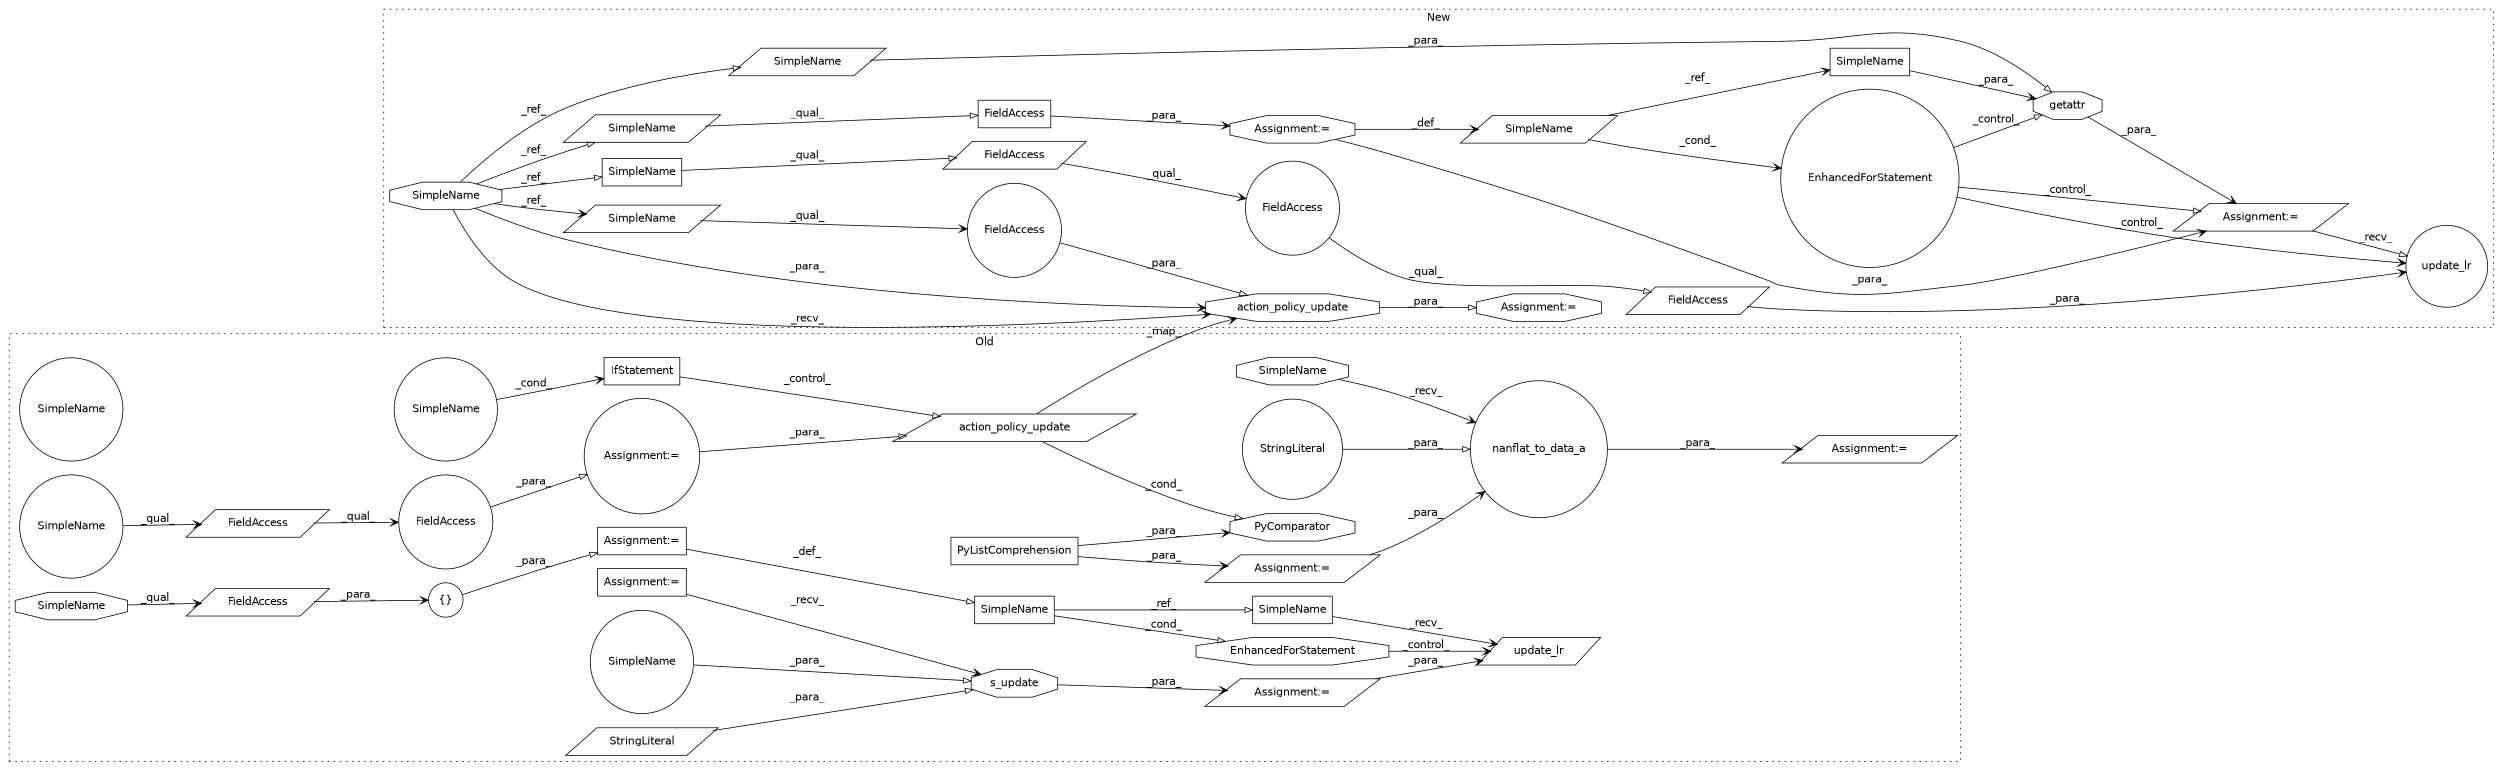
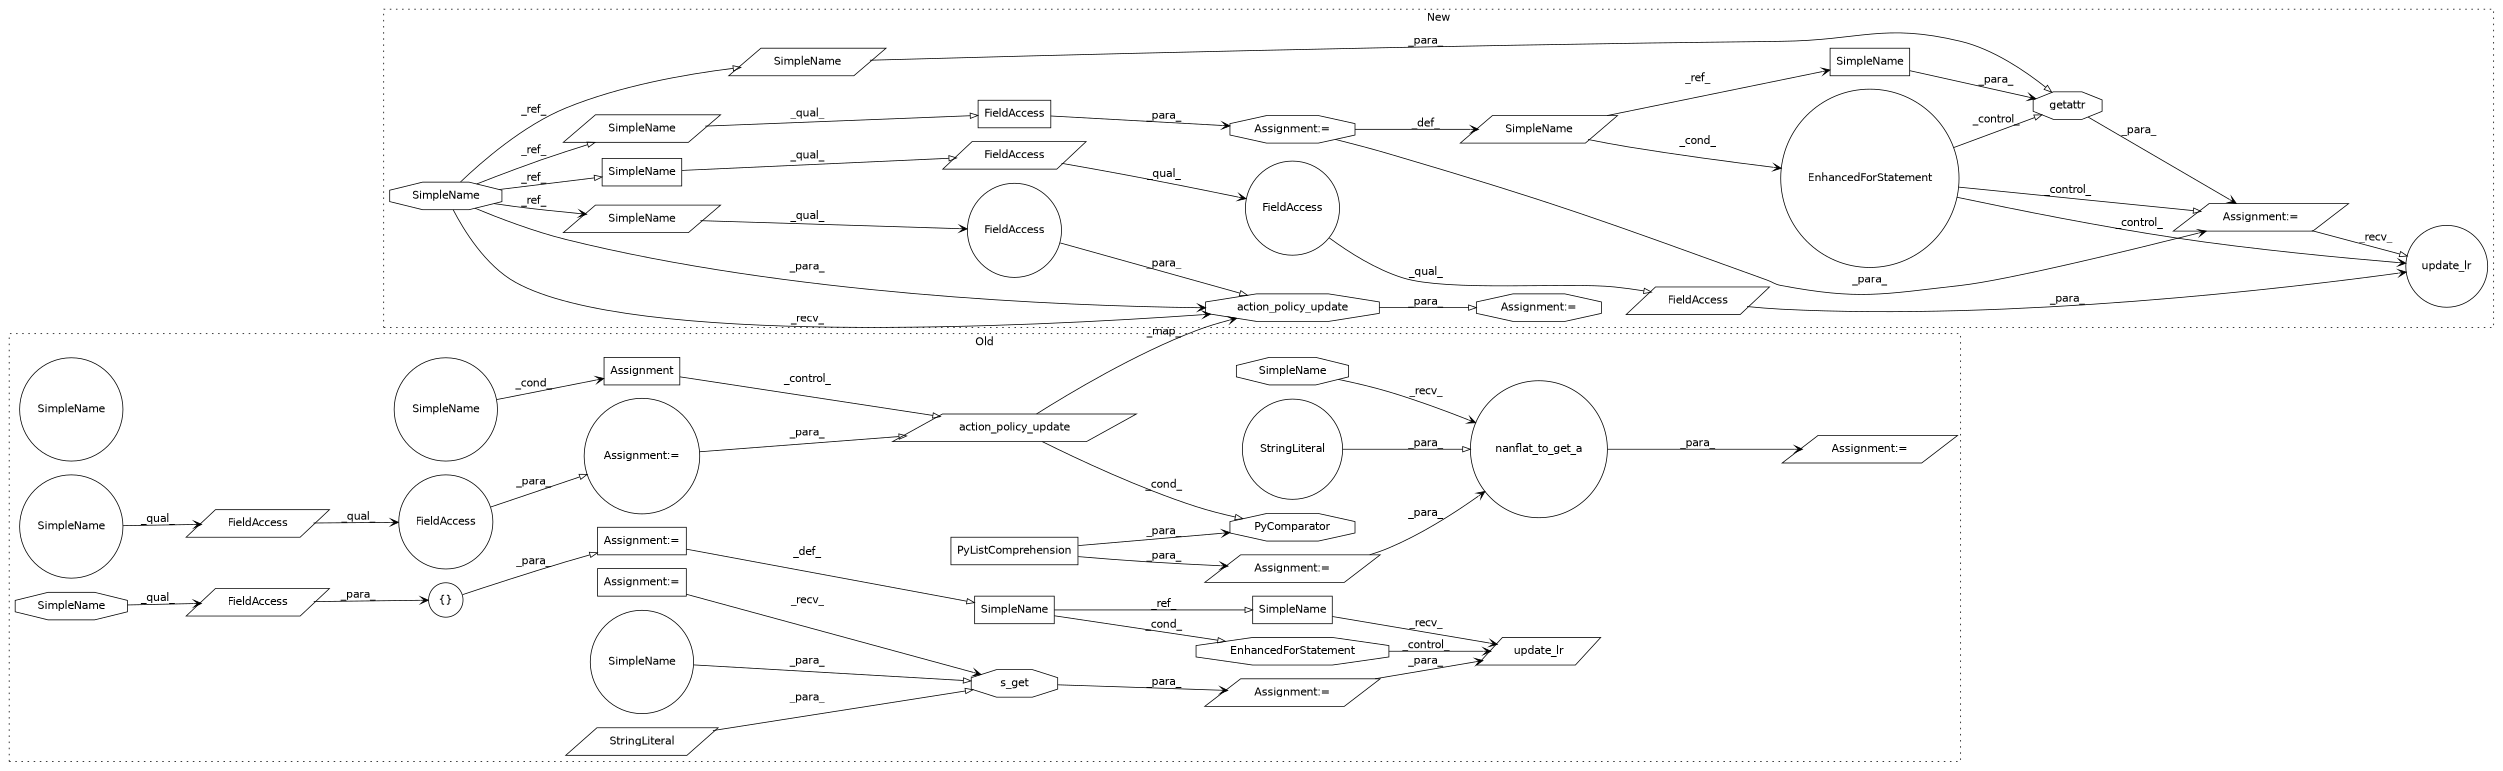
(642, 371) -> (642, 371)
(1539, 449) -> (1539, 449)
(1014, 683) -> (1014, 683)
